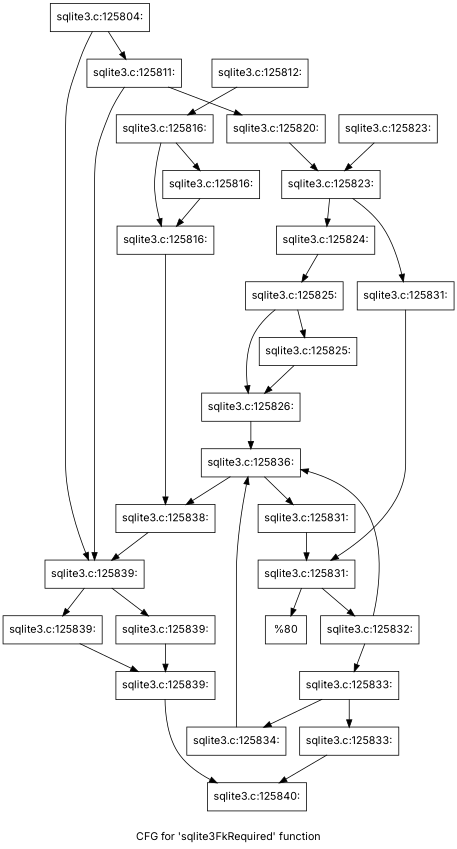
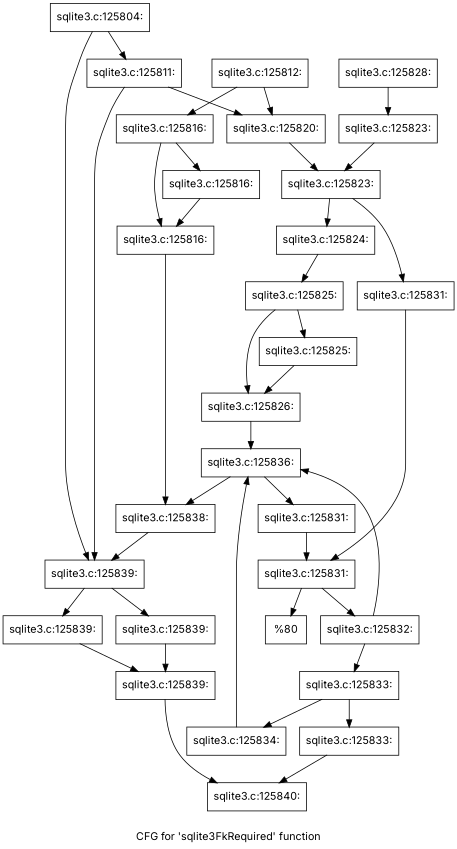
none -> (388, 73)
none -> (267, 97)
